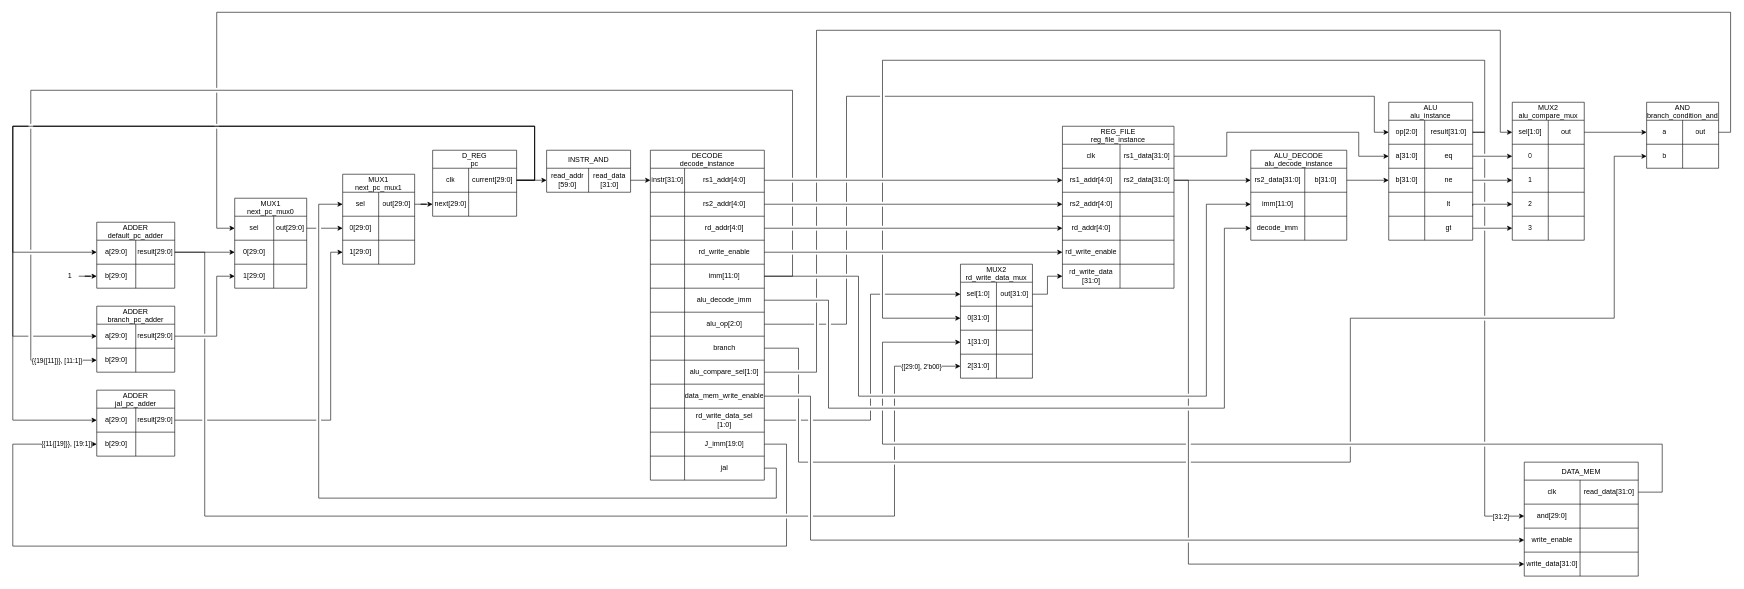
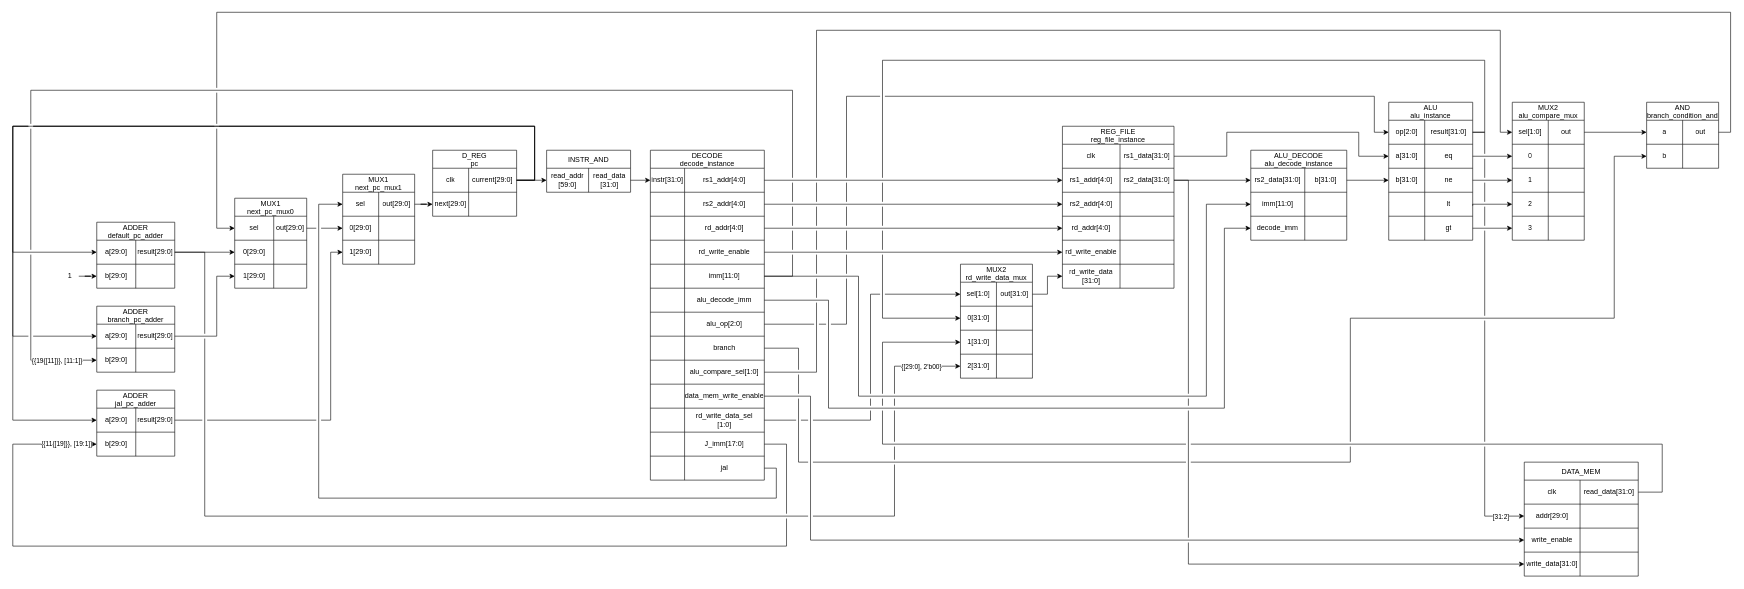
(724, 444) -> (724, 444)
(1552, 516) -> (1552, 516)
